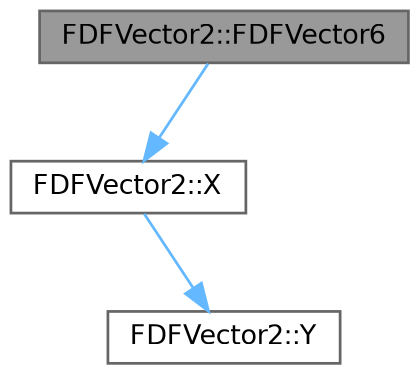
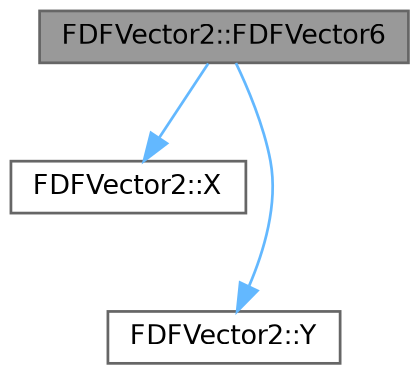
(169, 251) -> (272, 173)
